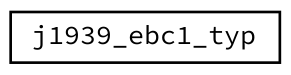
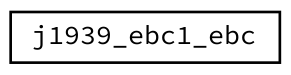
(145, 37) -> (145, 37)
